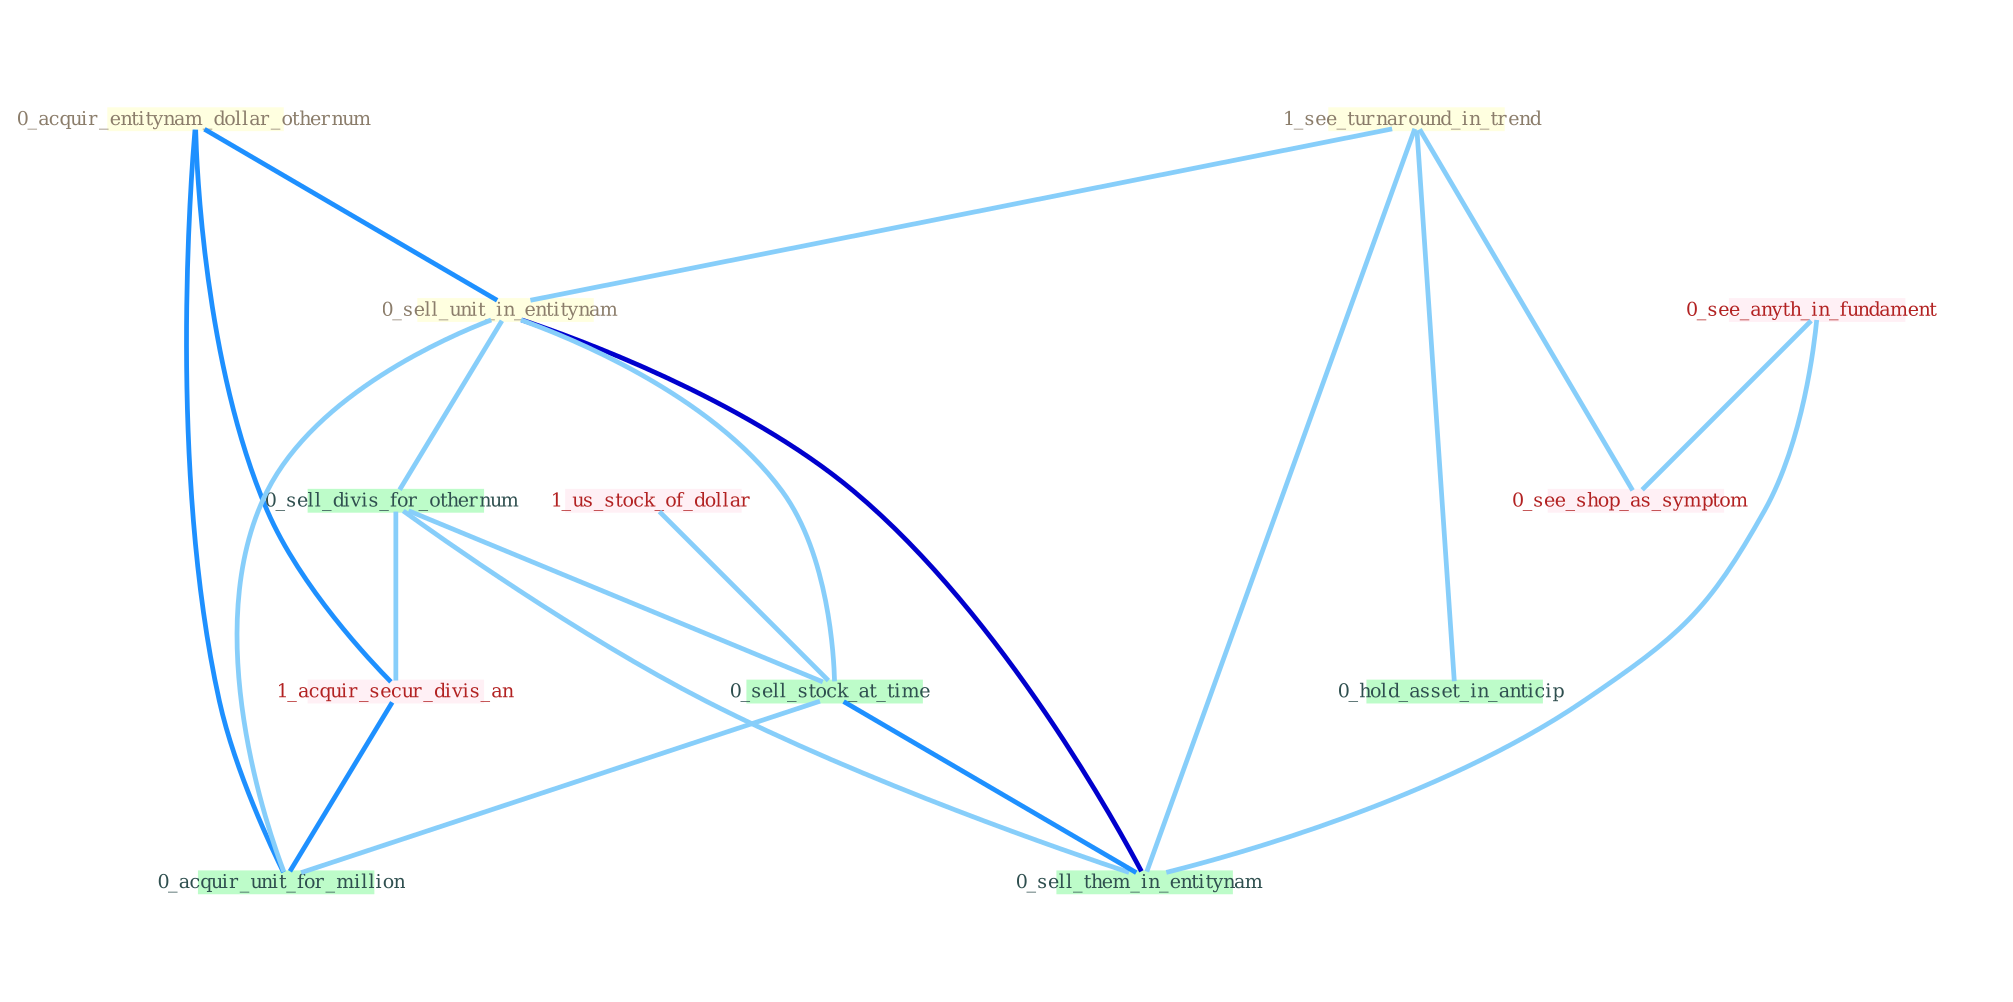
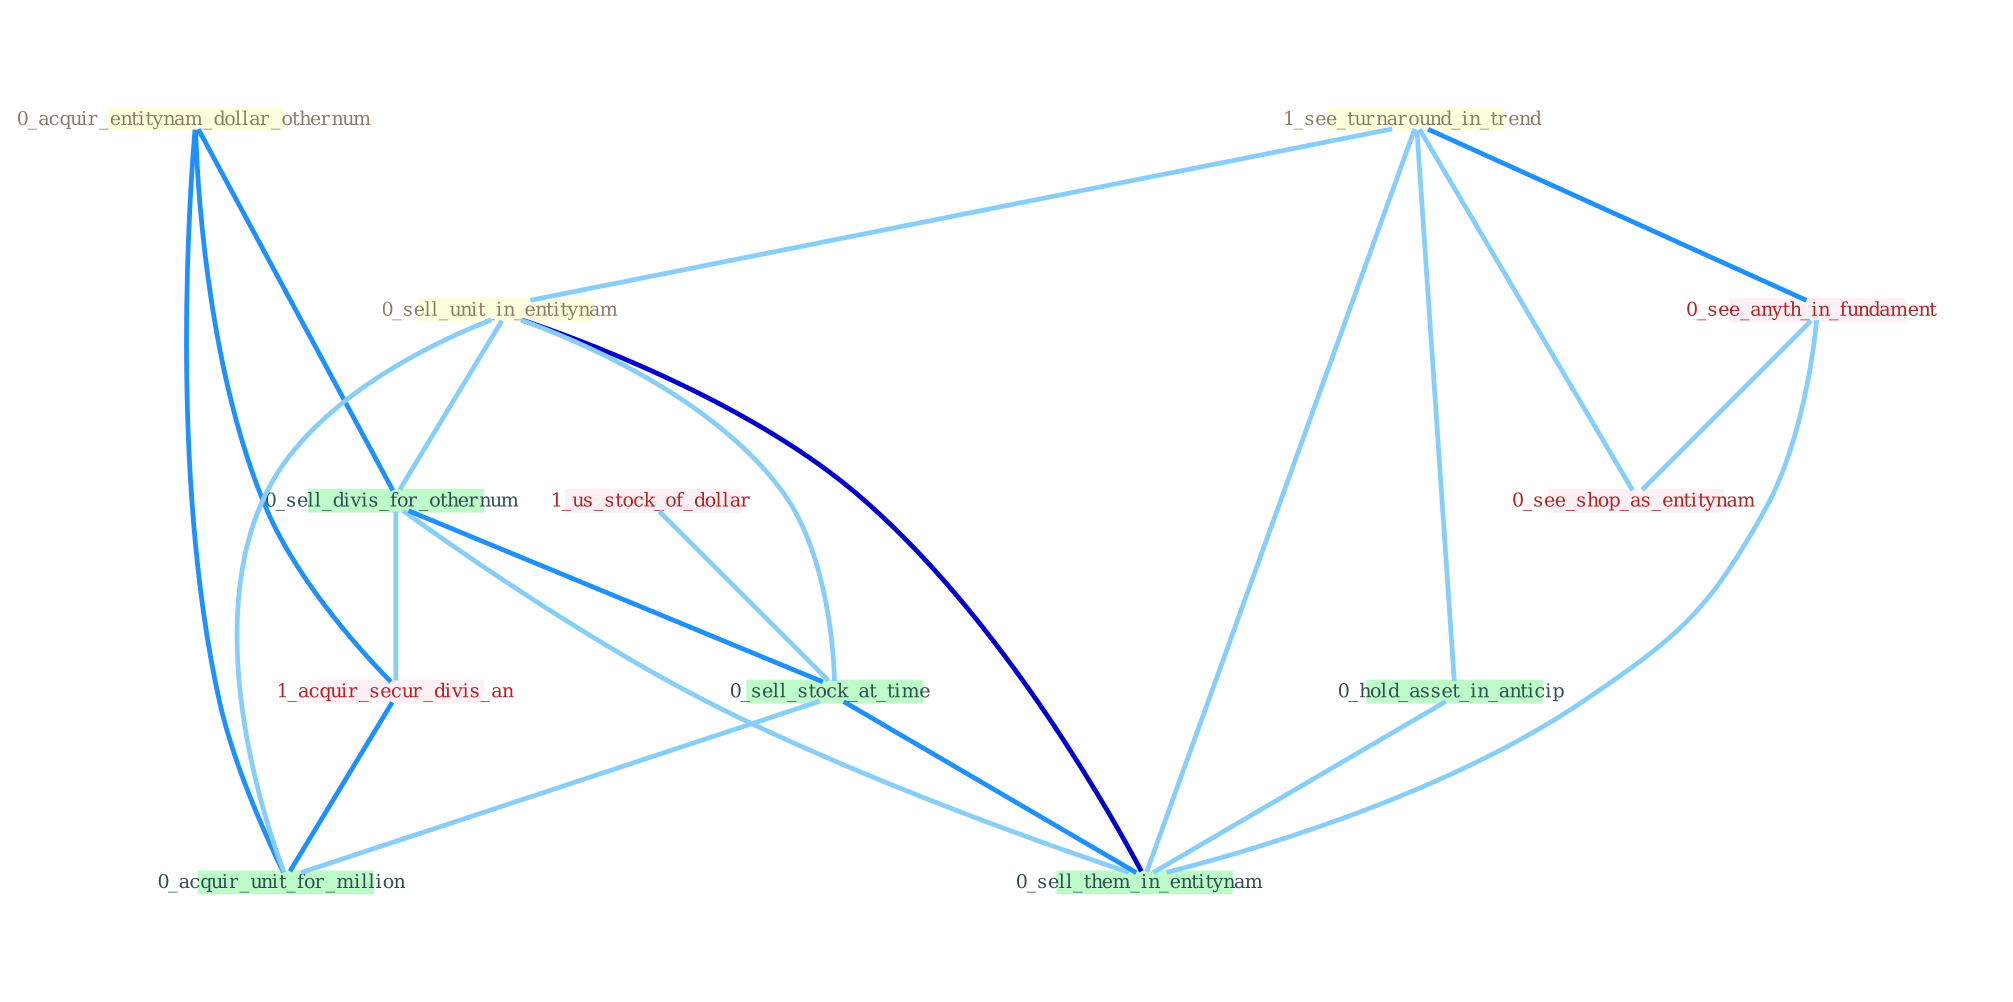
(351, 215) -> (296, 310)
none -> (1617, 215)
(1636, 501) -> (1636, 501)
(616, 596) -> (616, 596)
none -> (1299, 787)
